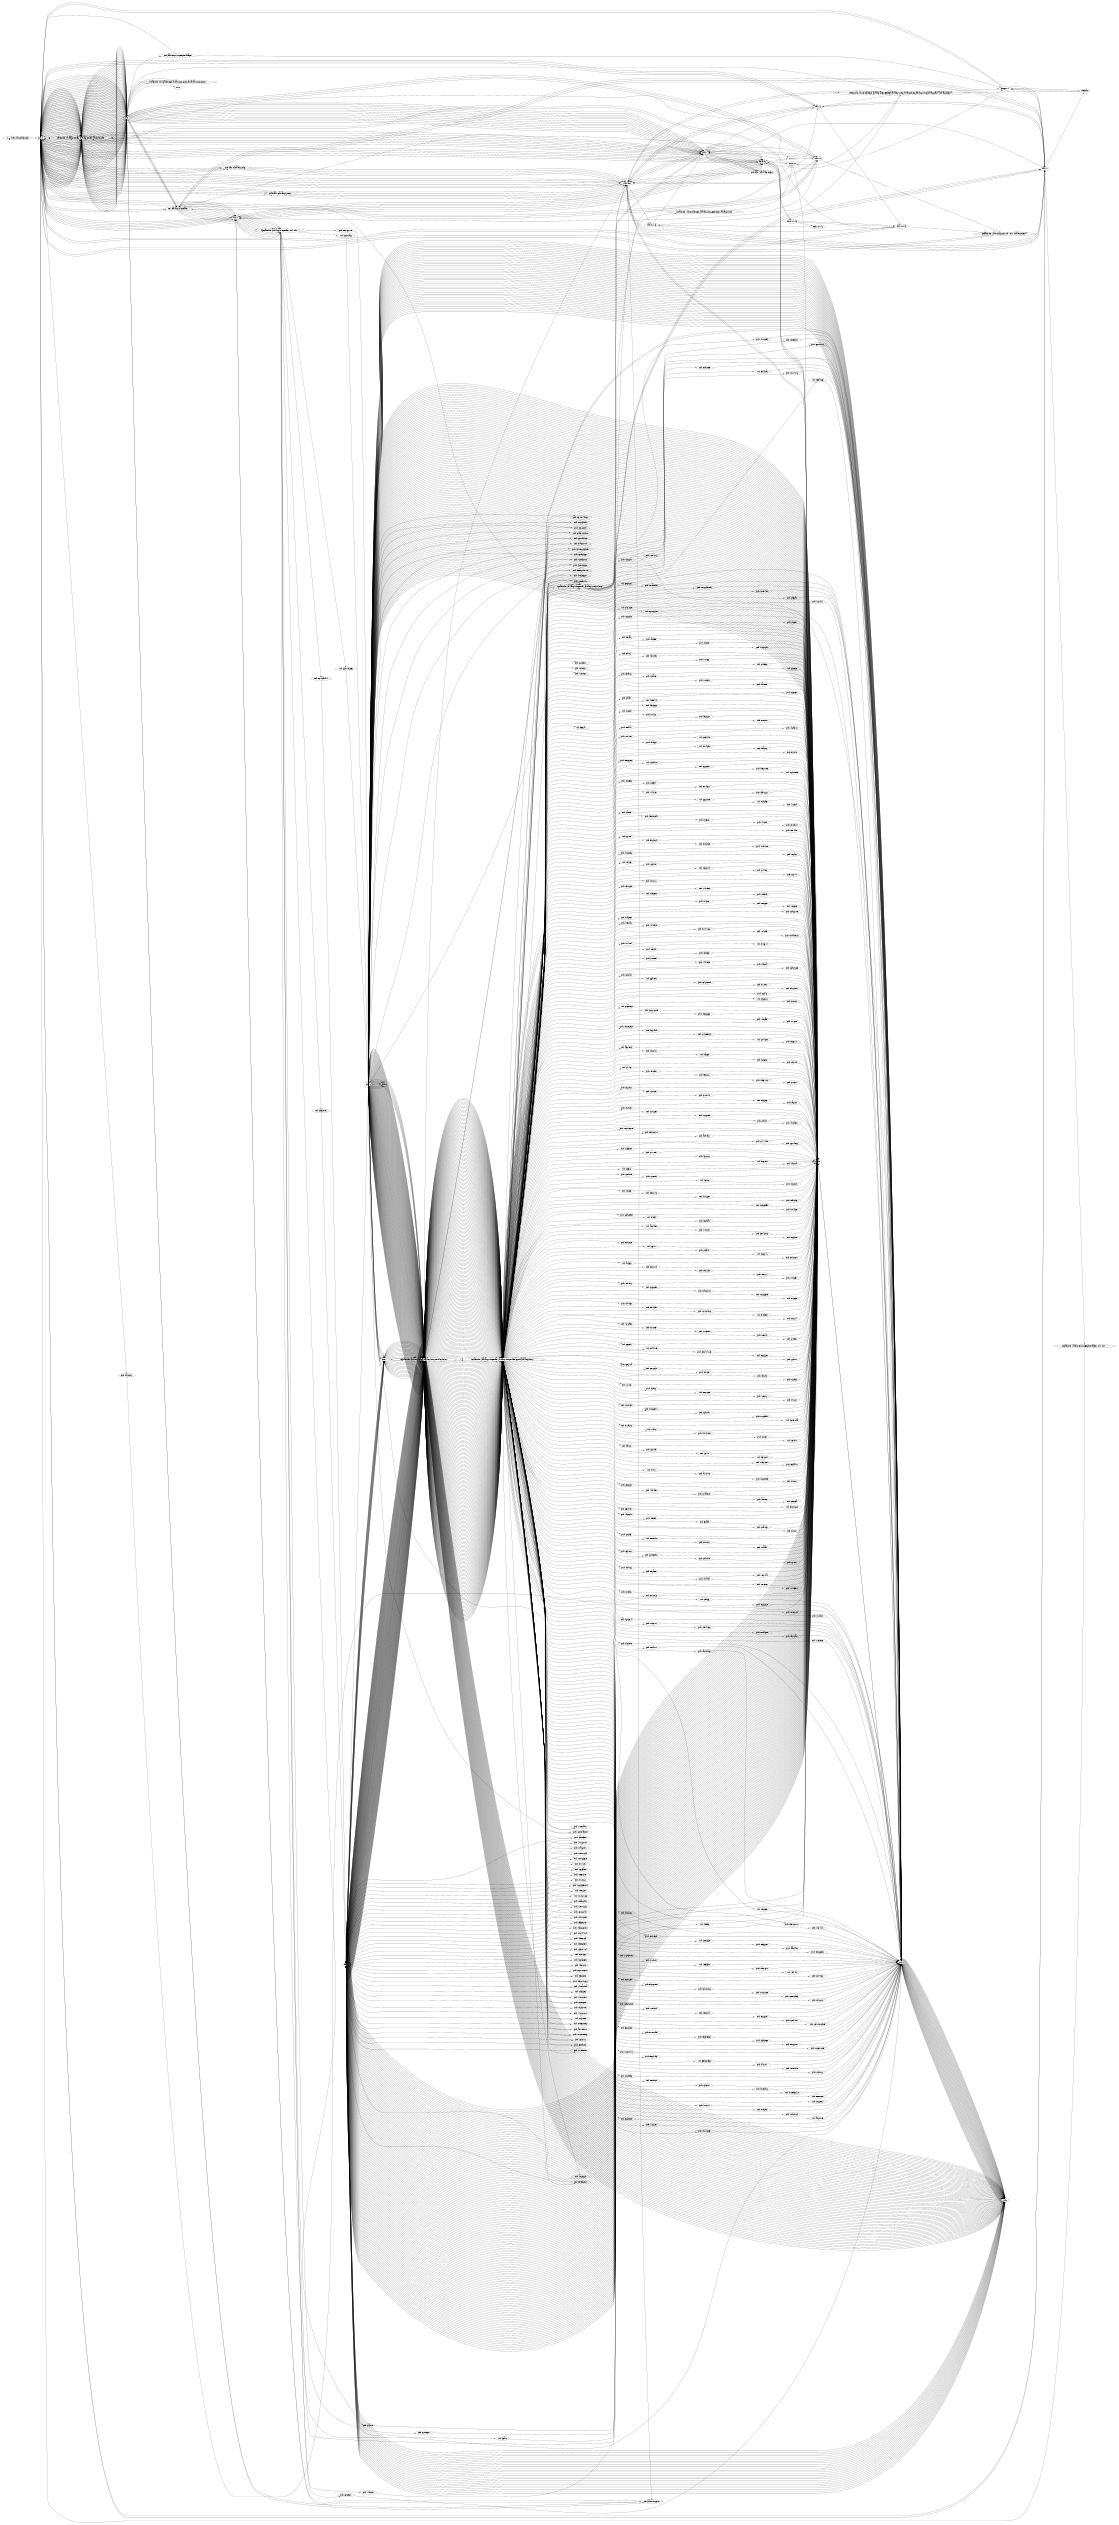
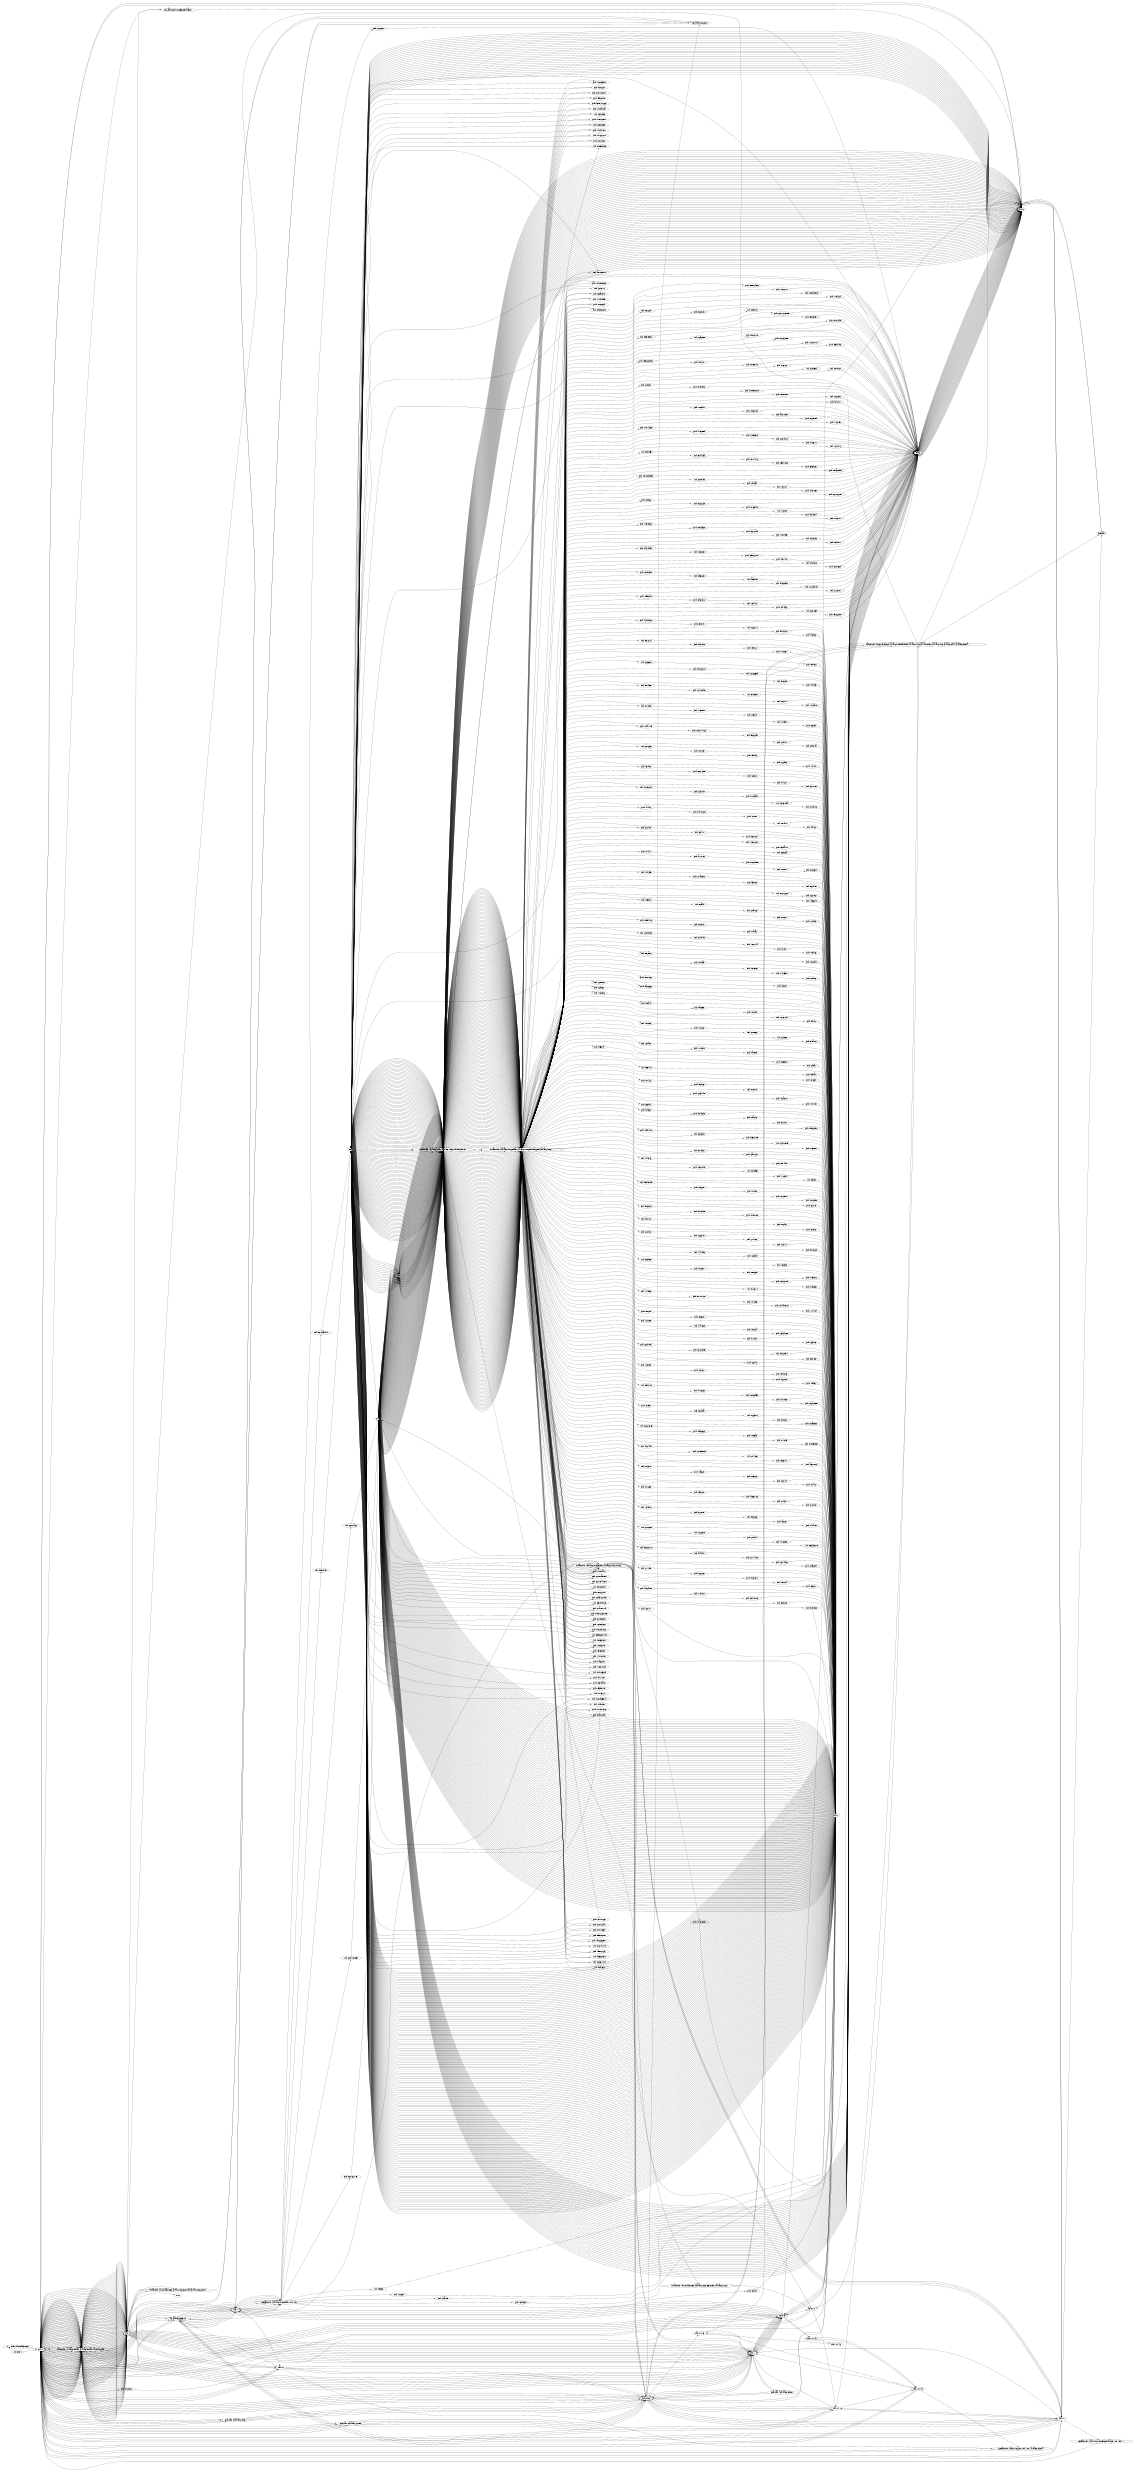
(792, 158) -> none
(178, 209) -> (178, 2319)
none -> (18, 2352)
